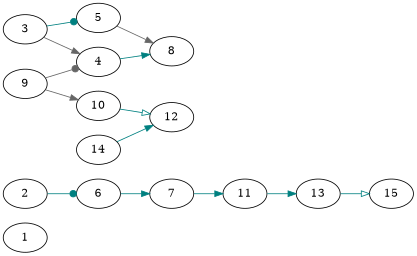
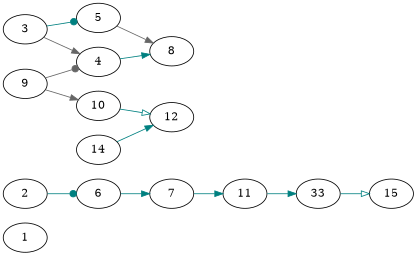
(318, 194) -> (318, 194)
